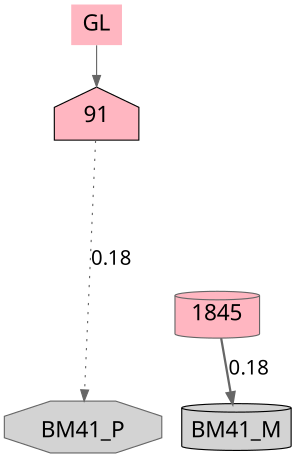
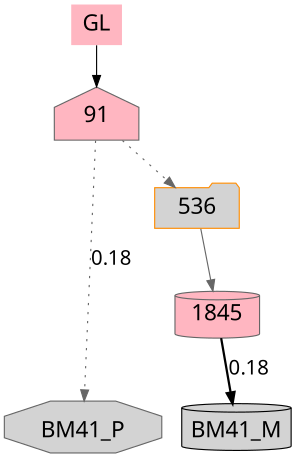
(97, 60) -> (97, 60)
(97, 116) -> (97, 116)
none -> (197, 208)
(226, 365) -> (226, 365)
